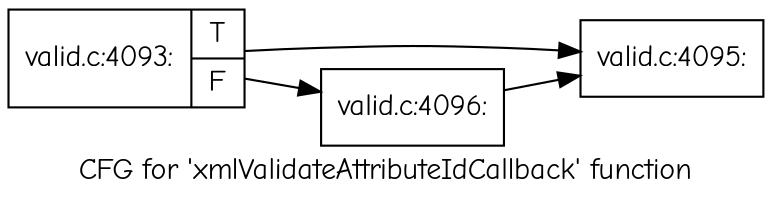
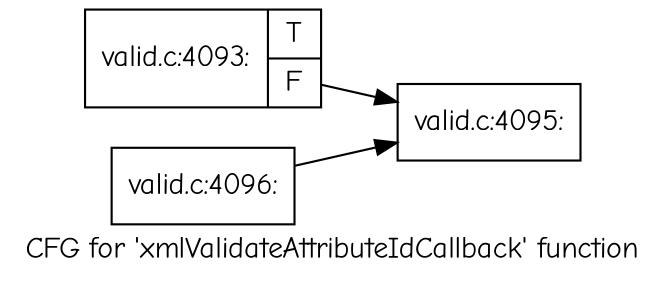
(272, 83) -> none
